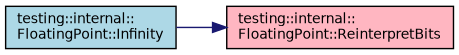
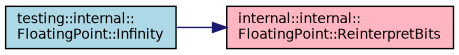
(340, 27) -> (340, 27)
